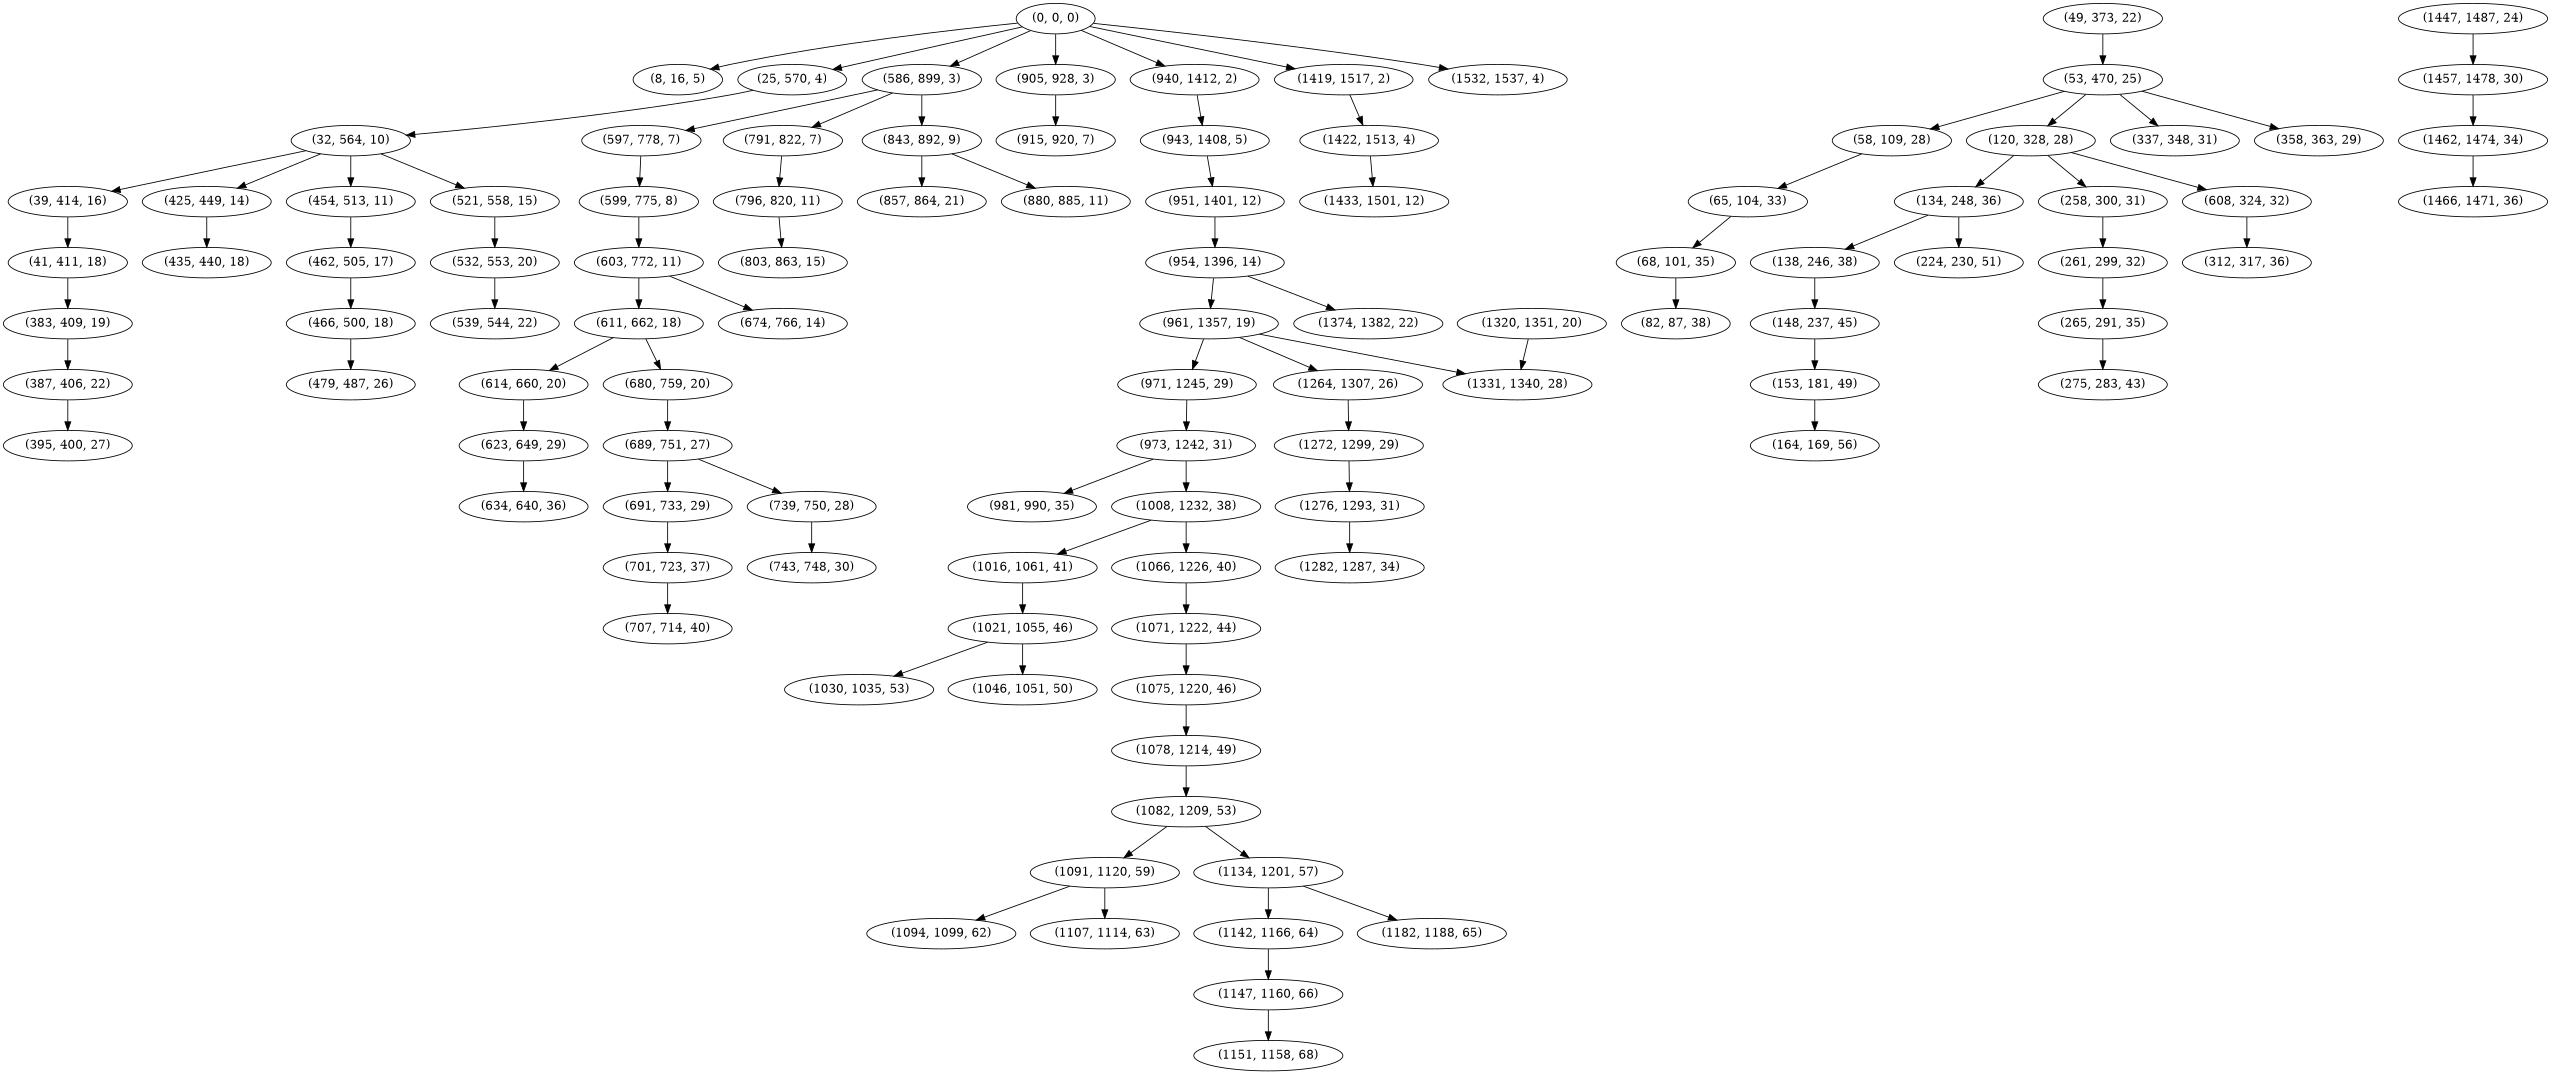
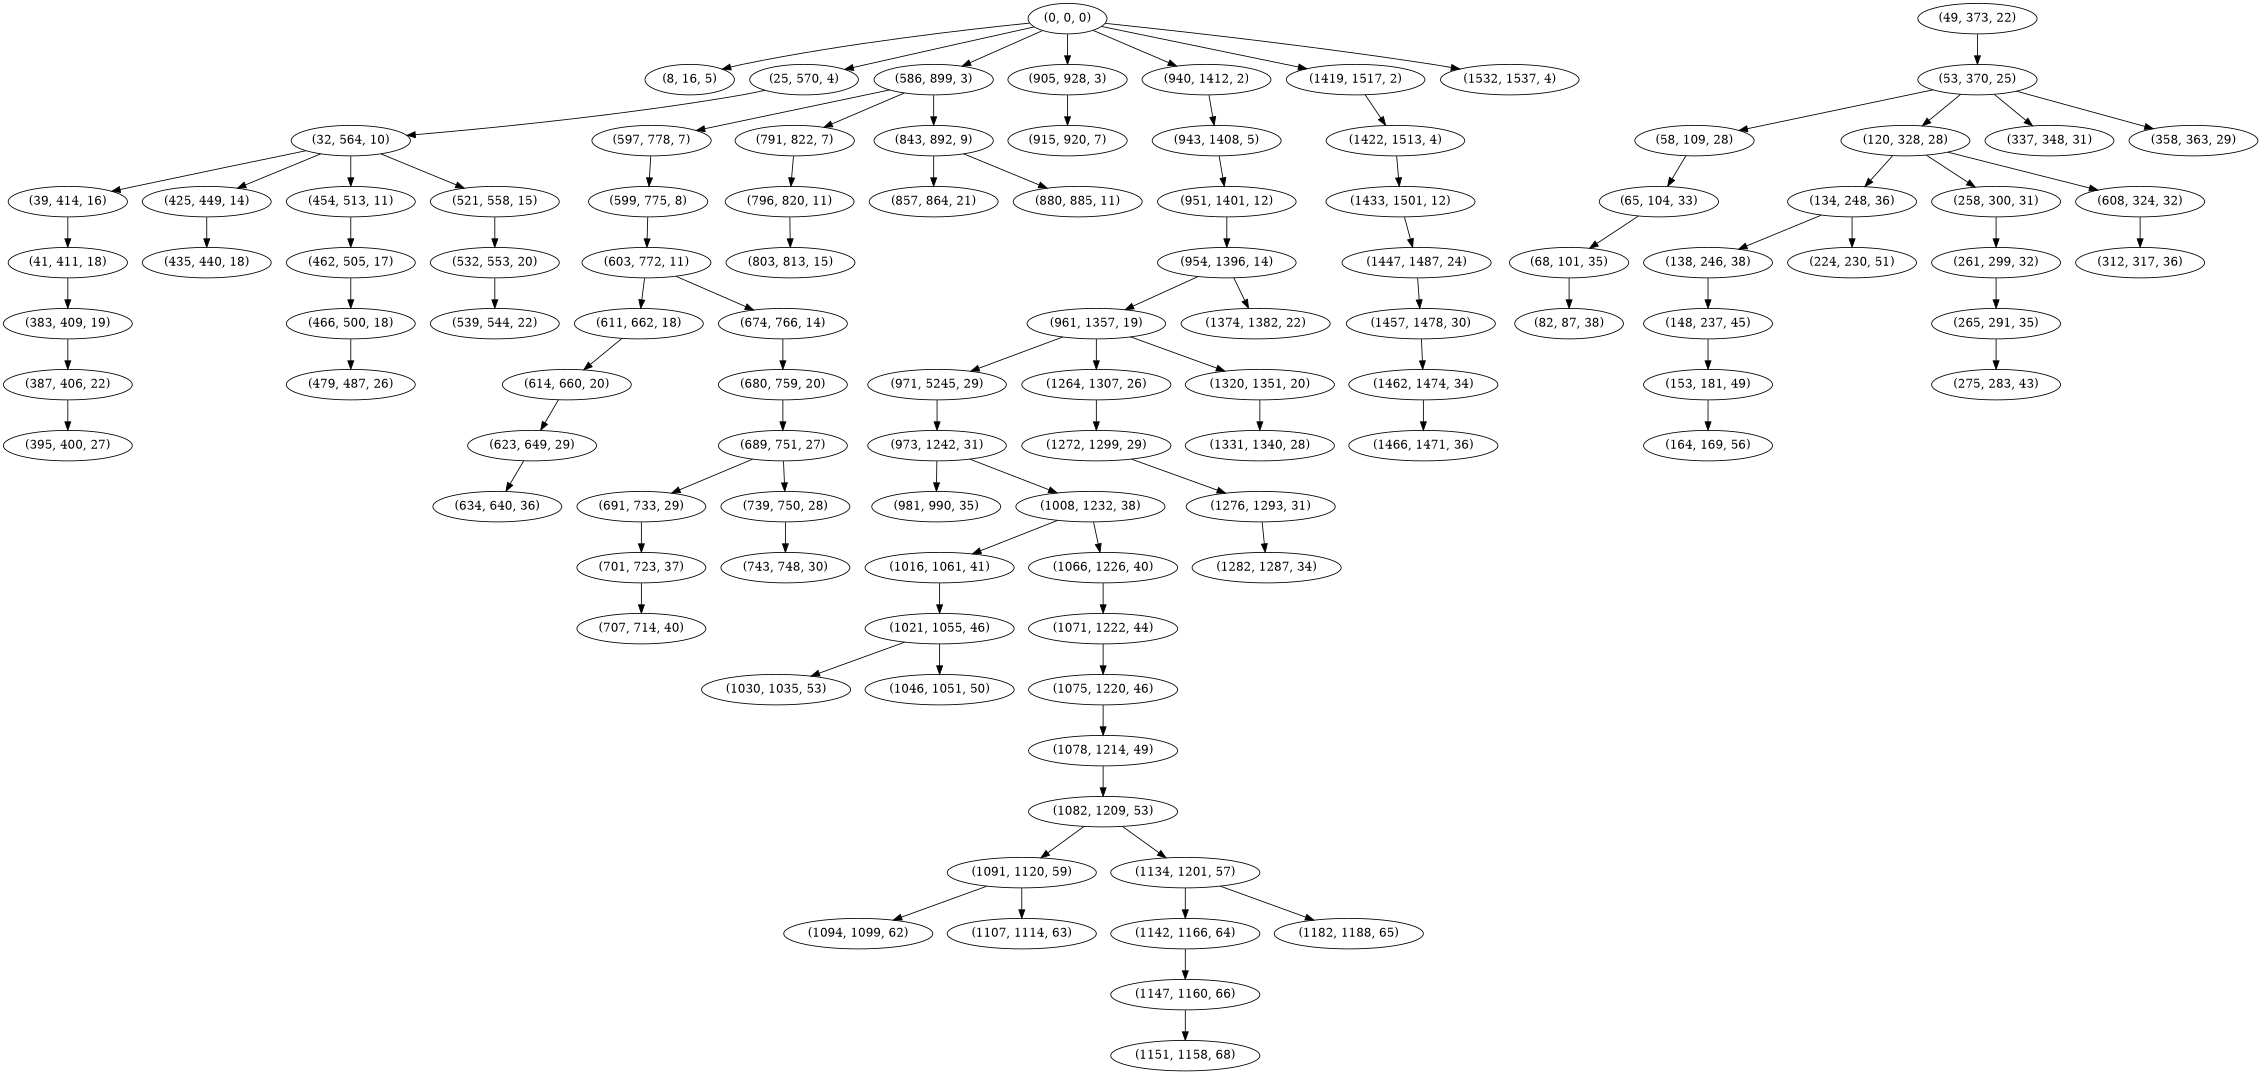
(2103, 80) -> (1977, 80)
none -> (1407, 228)
(783, 263) -> (790, 263)
(651, 350) -> (783, 350)
(1358, 353) -> (1174, 353)
(1187, 385) -> (937, 385)
